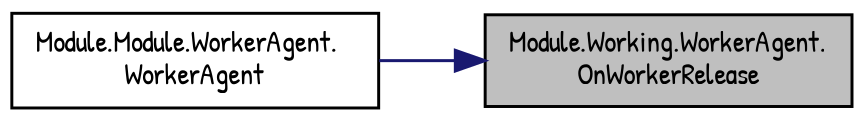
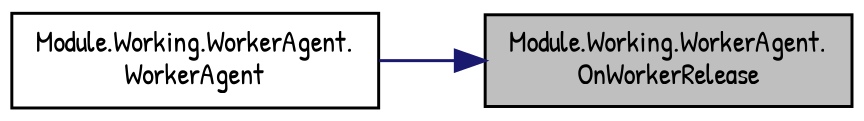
(195, 61) -> (195, 61)
